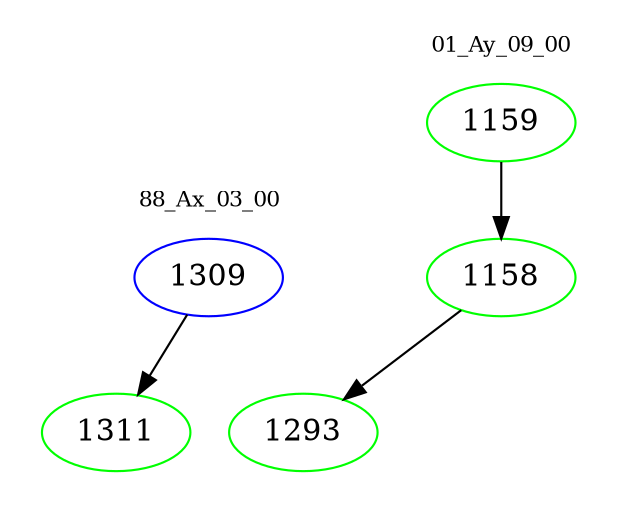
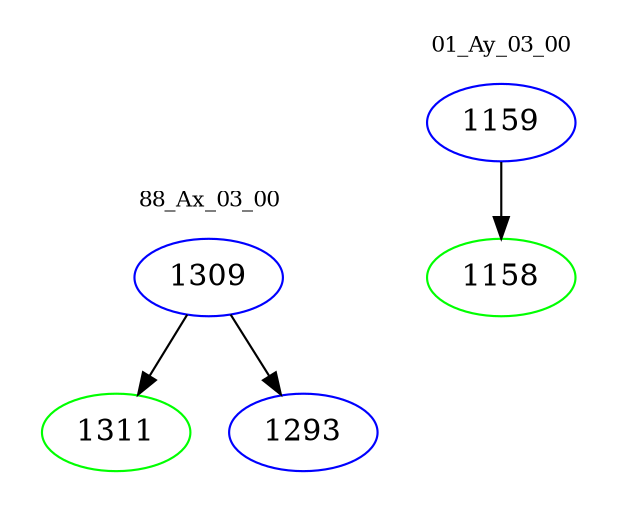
(501, 46) -> (501, 46)
(501, 123) -> (501, 123)
(412, 348) -> (250, 345)
(303, 432) -> (303, 432)
